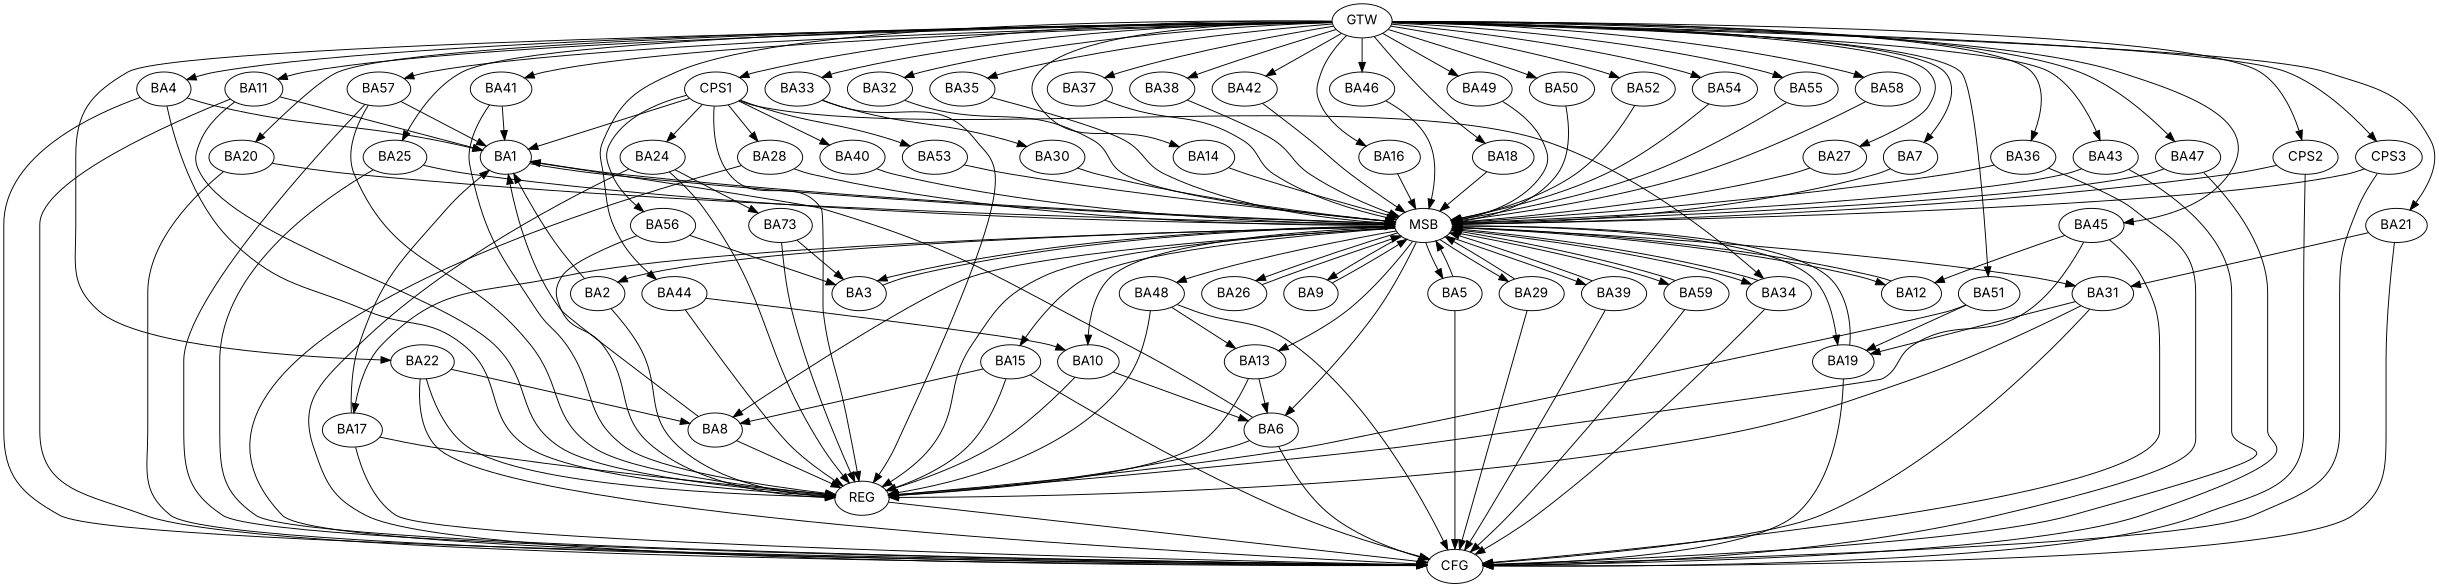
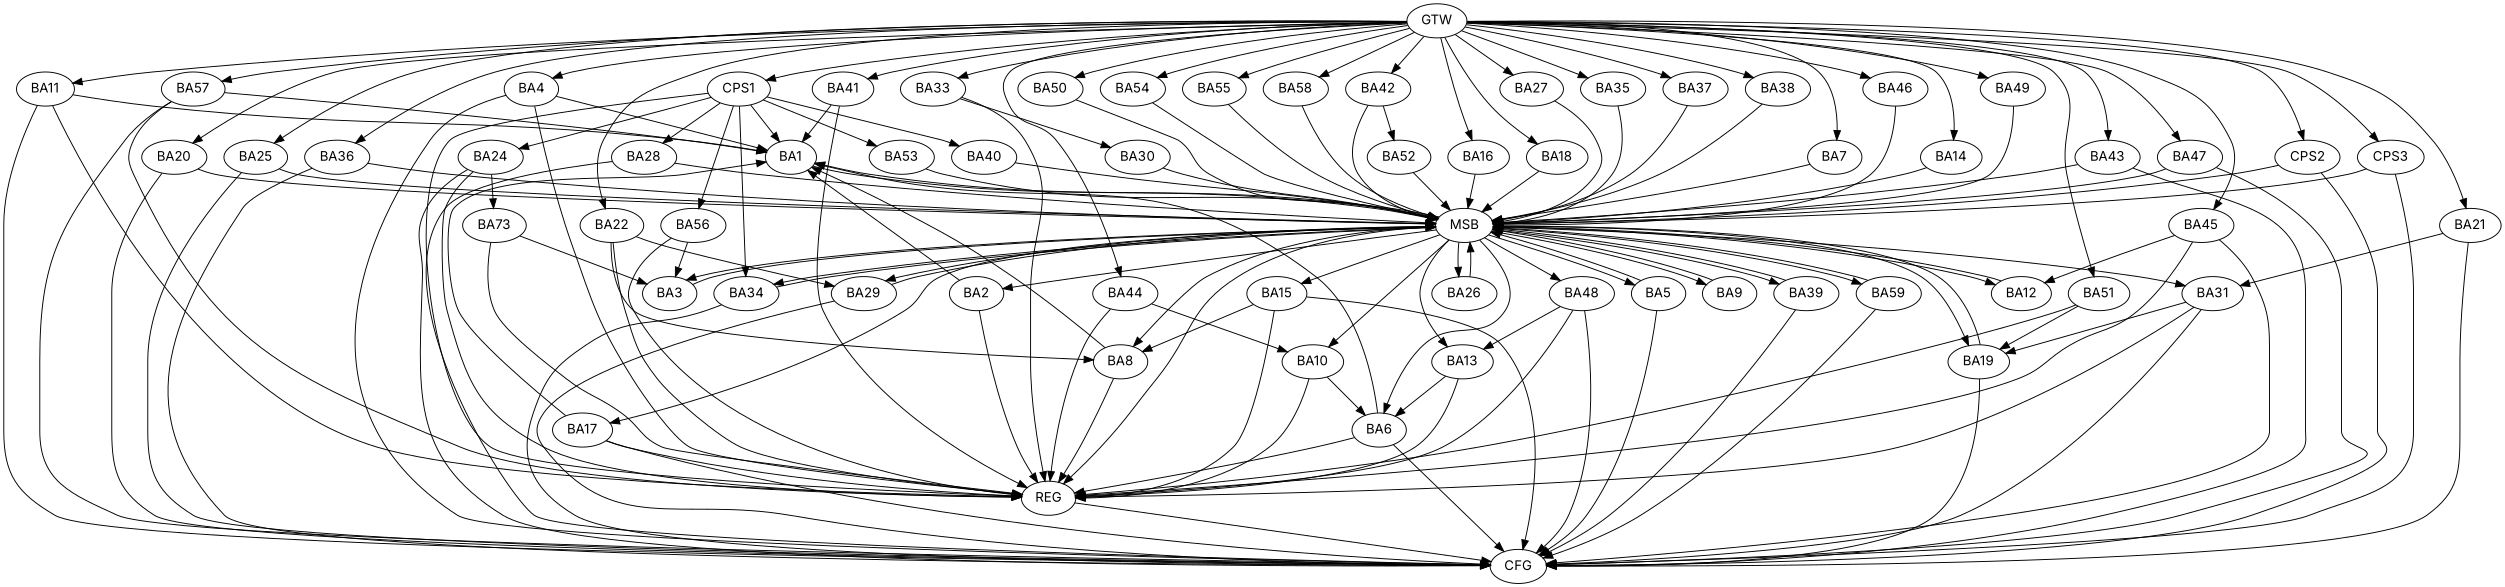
(1501, 47) -> (1387, 119)
(880, 89) -> none
(886, 529) -> (730, 262)
